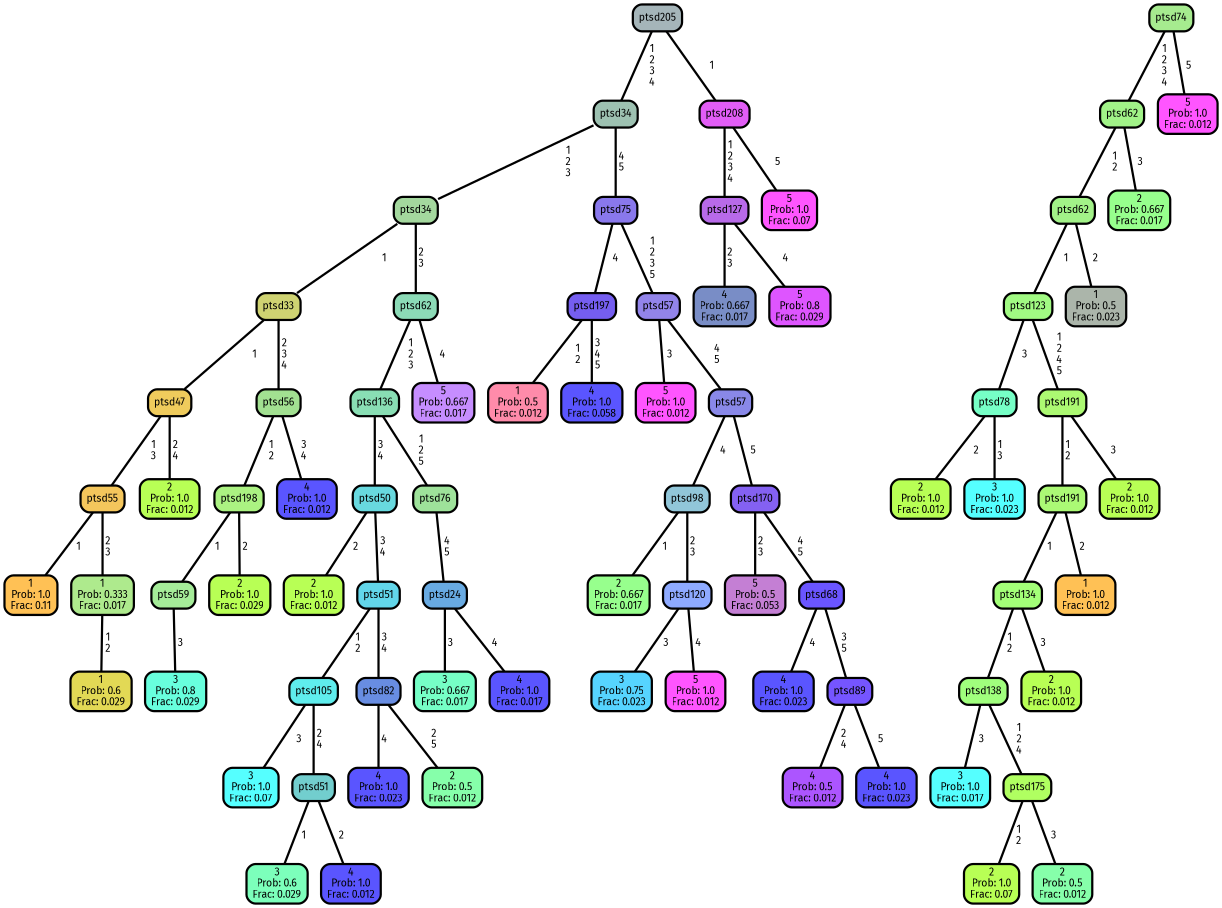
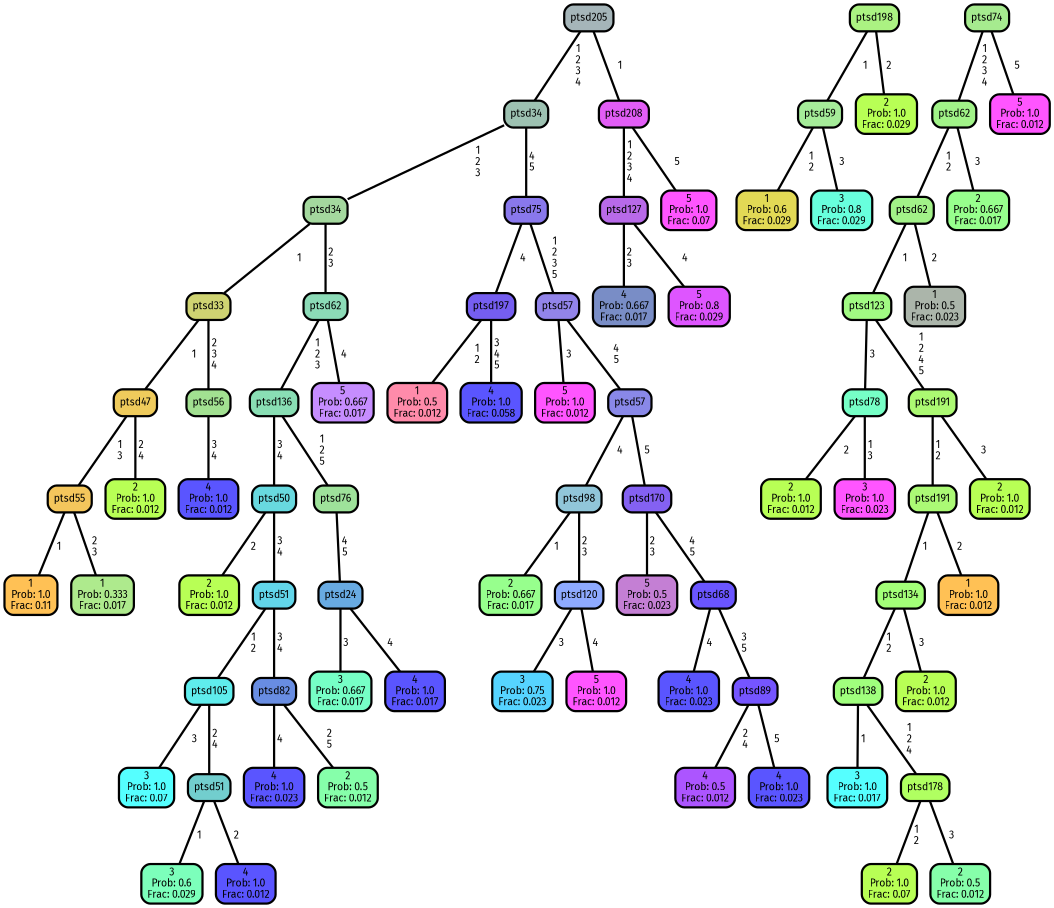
(259, 451) -> none
(995, 499) -> (865, 499)
(755, 595) -> (647, 595)
(102, 643) -> (795, 159)
(980, 739) -> (862, 739)
(1027, 788) -> (925, 788)
